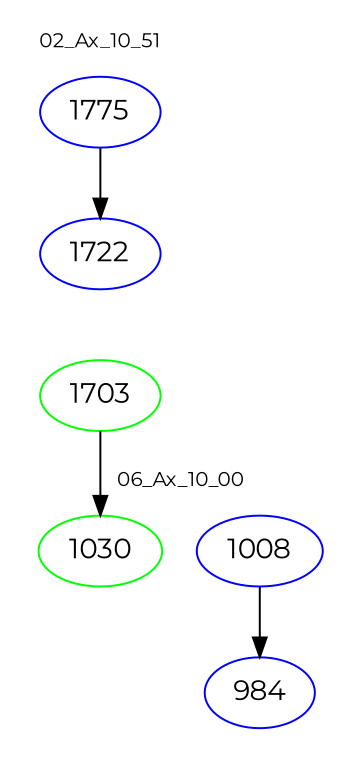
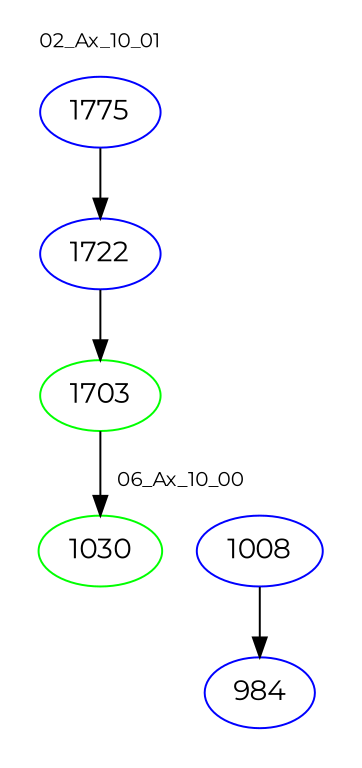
(100, 42) -> (100, 42)
none -> (100, 315)
